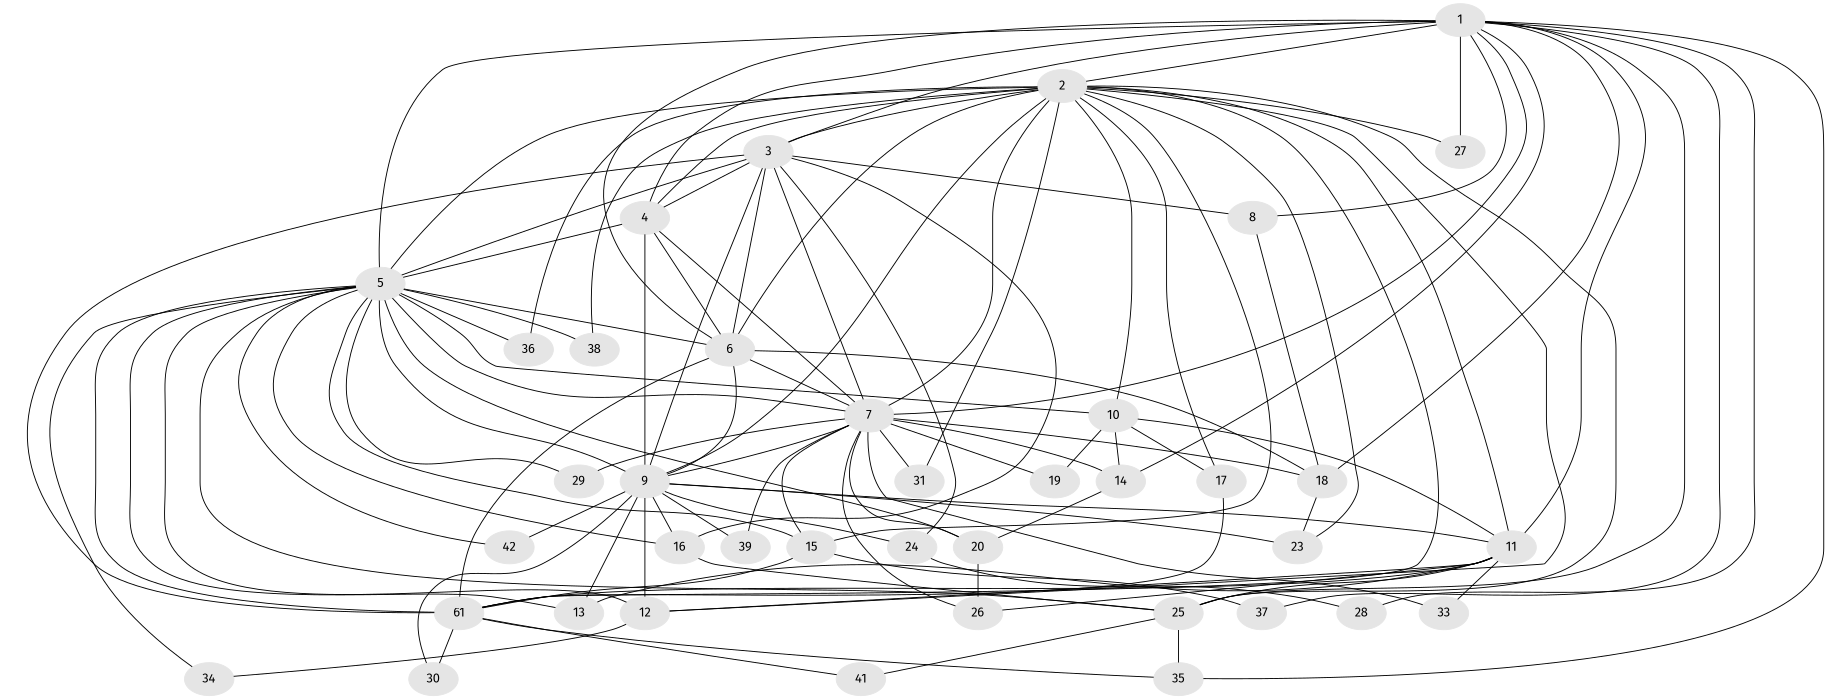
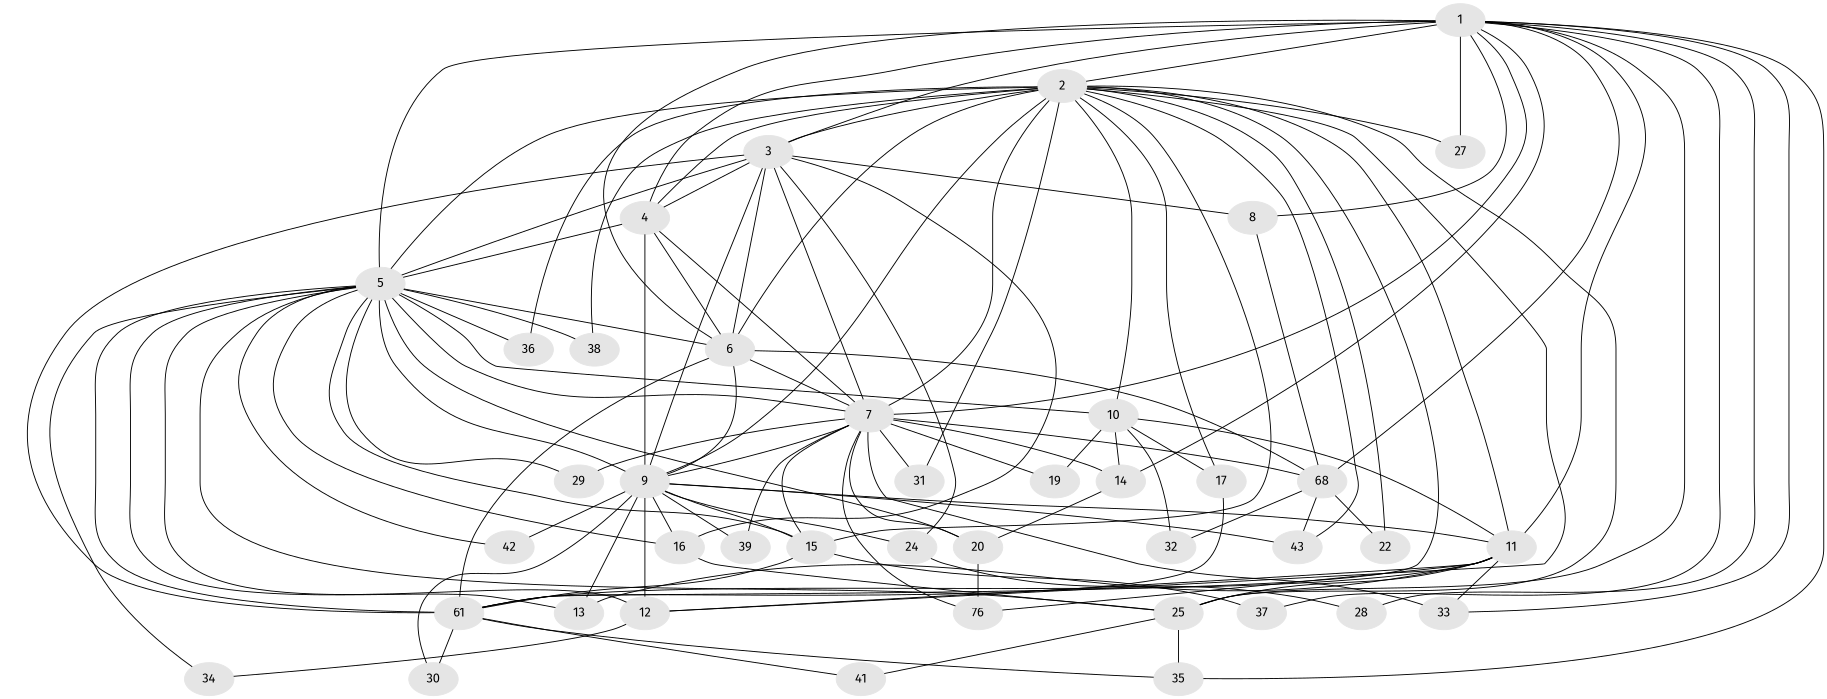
none -> (1789, 325)
(1322, 481) -> (1322, 481)
none -> (729, 513)
none -> (1171, 547)
(1297, 547) -> (1297, 547)
none -> (1385, 547)
(978, 613) -> (978, 613)
